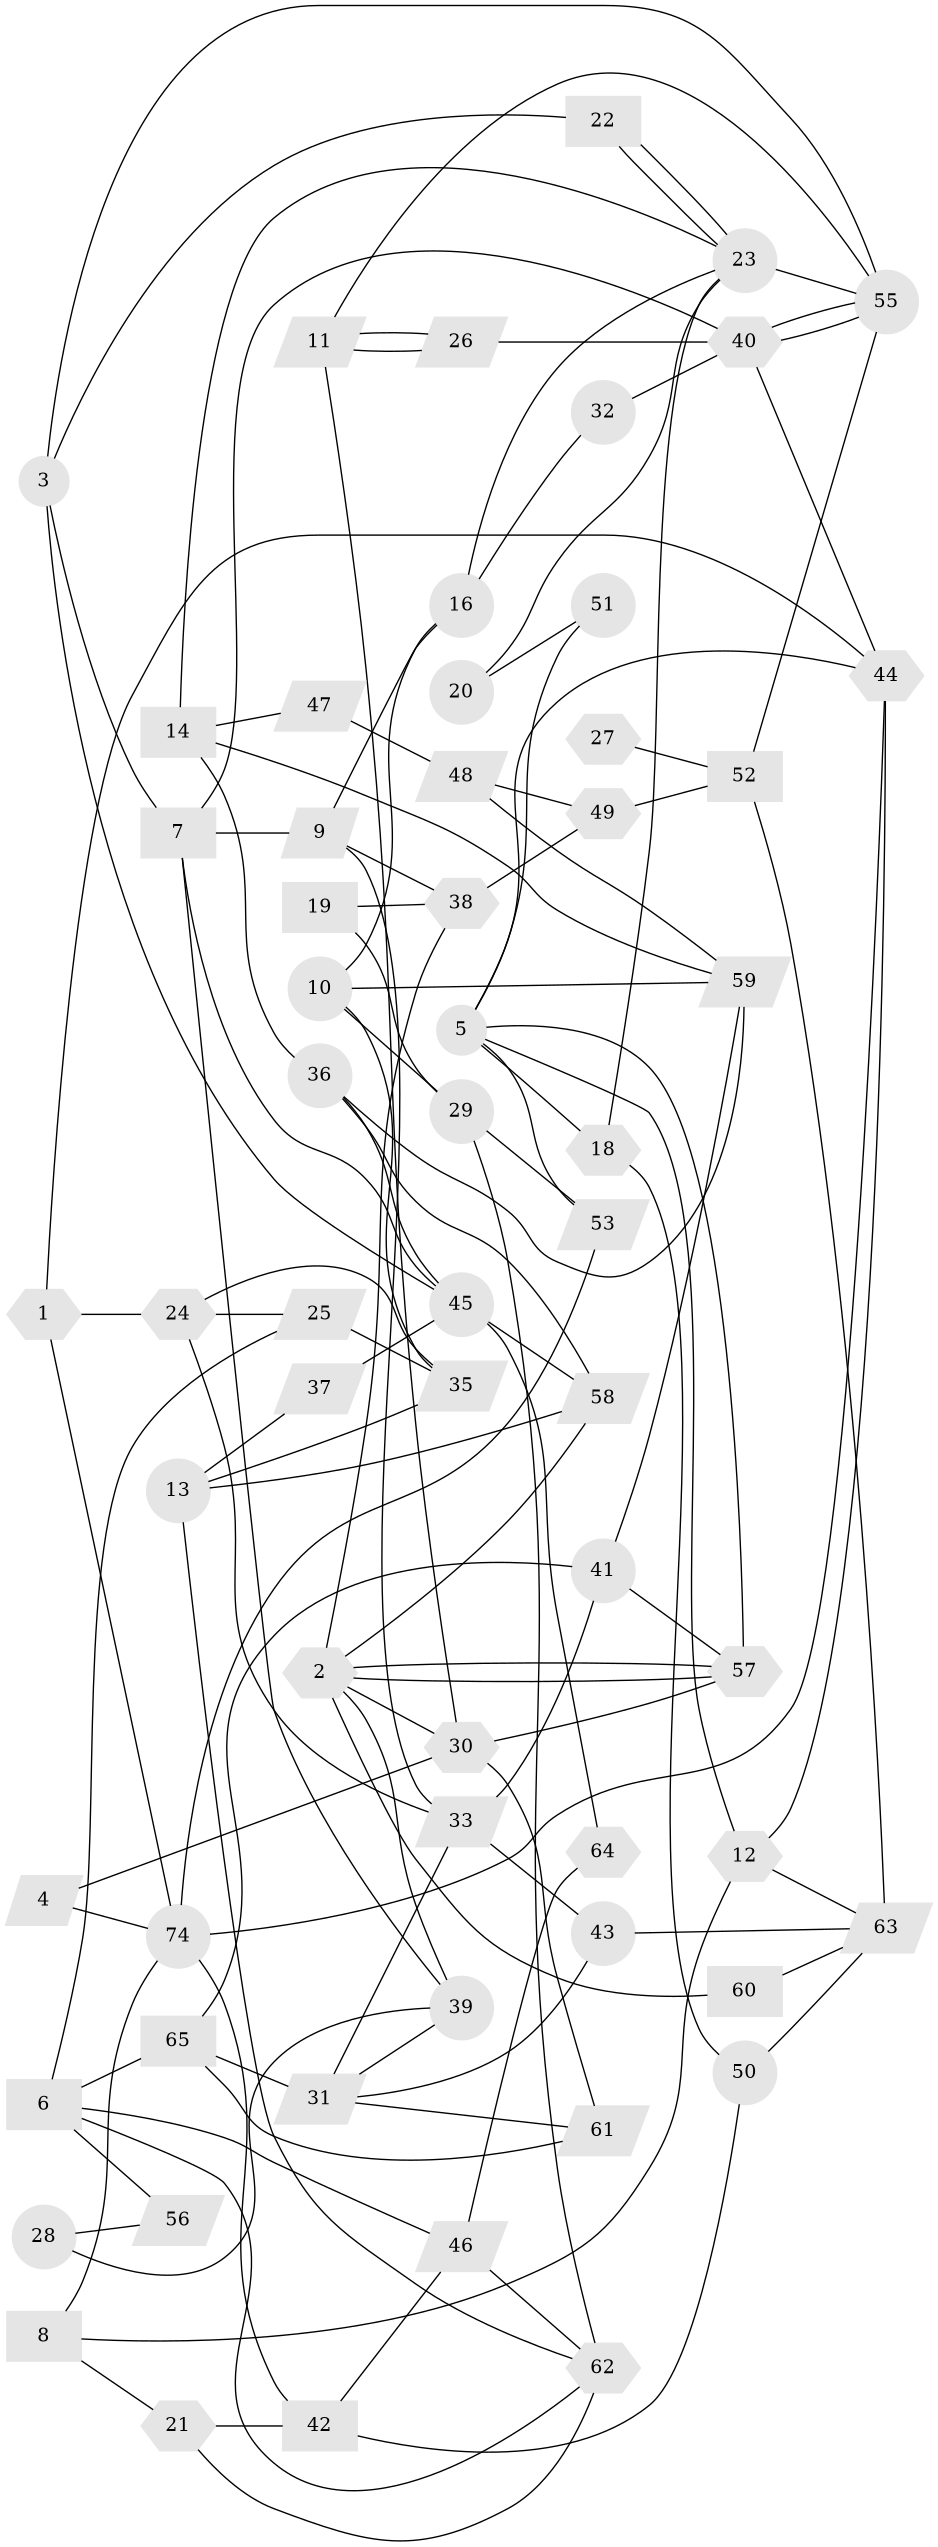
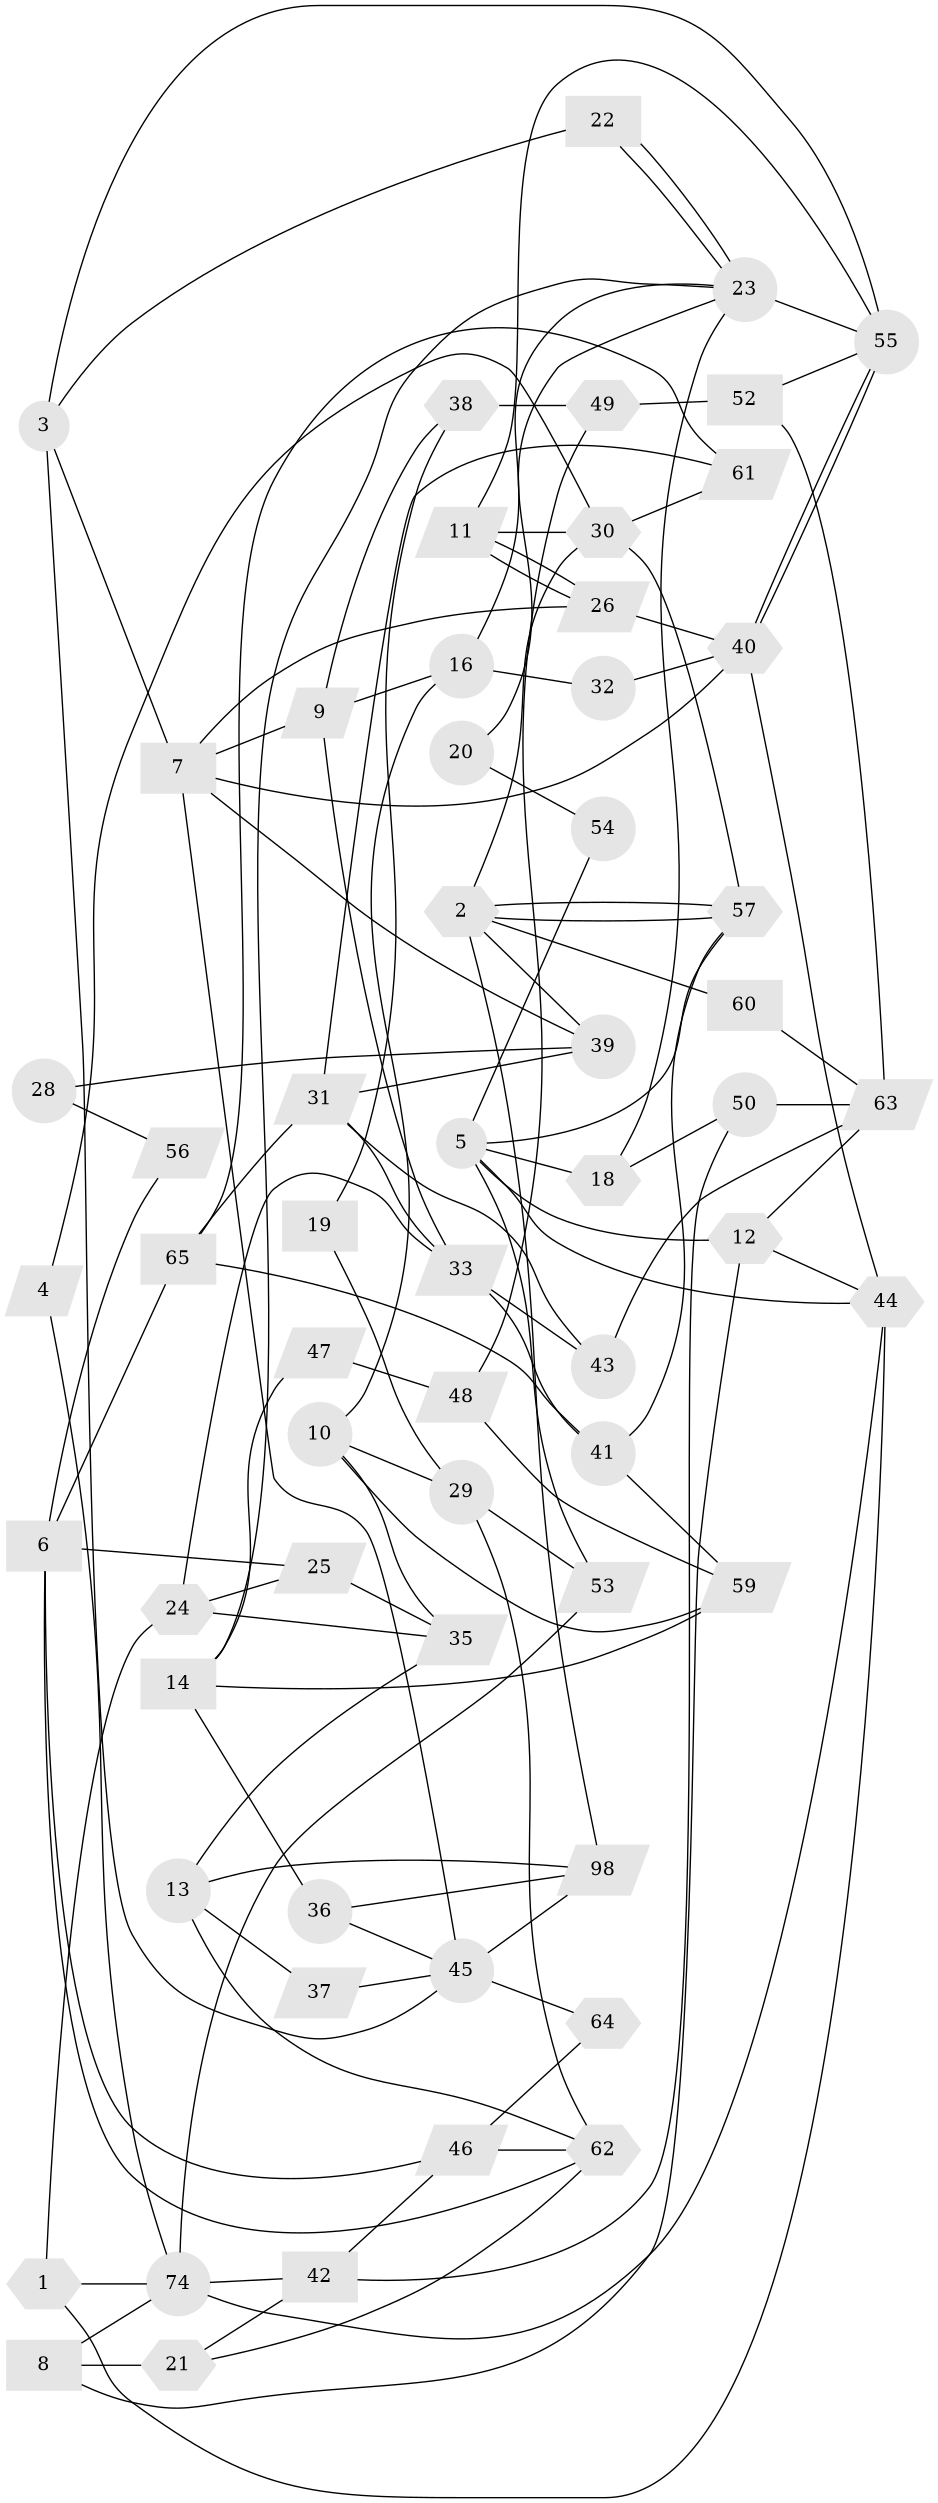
(603, 605) -> (603, 829)
none -> (366, 634)
(603, 739) -> none
(608, 1277) -> none
(378, 1303) -> none
(603, 1398) -> (603, 1870)
